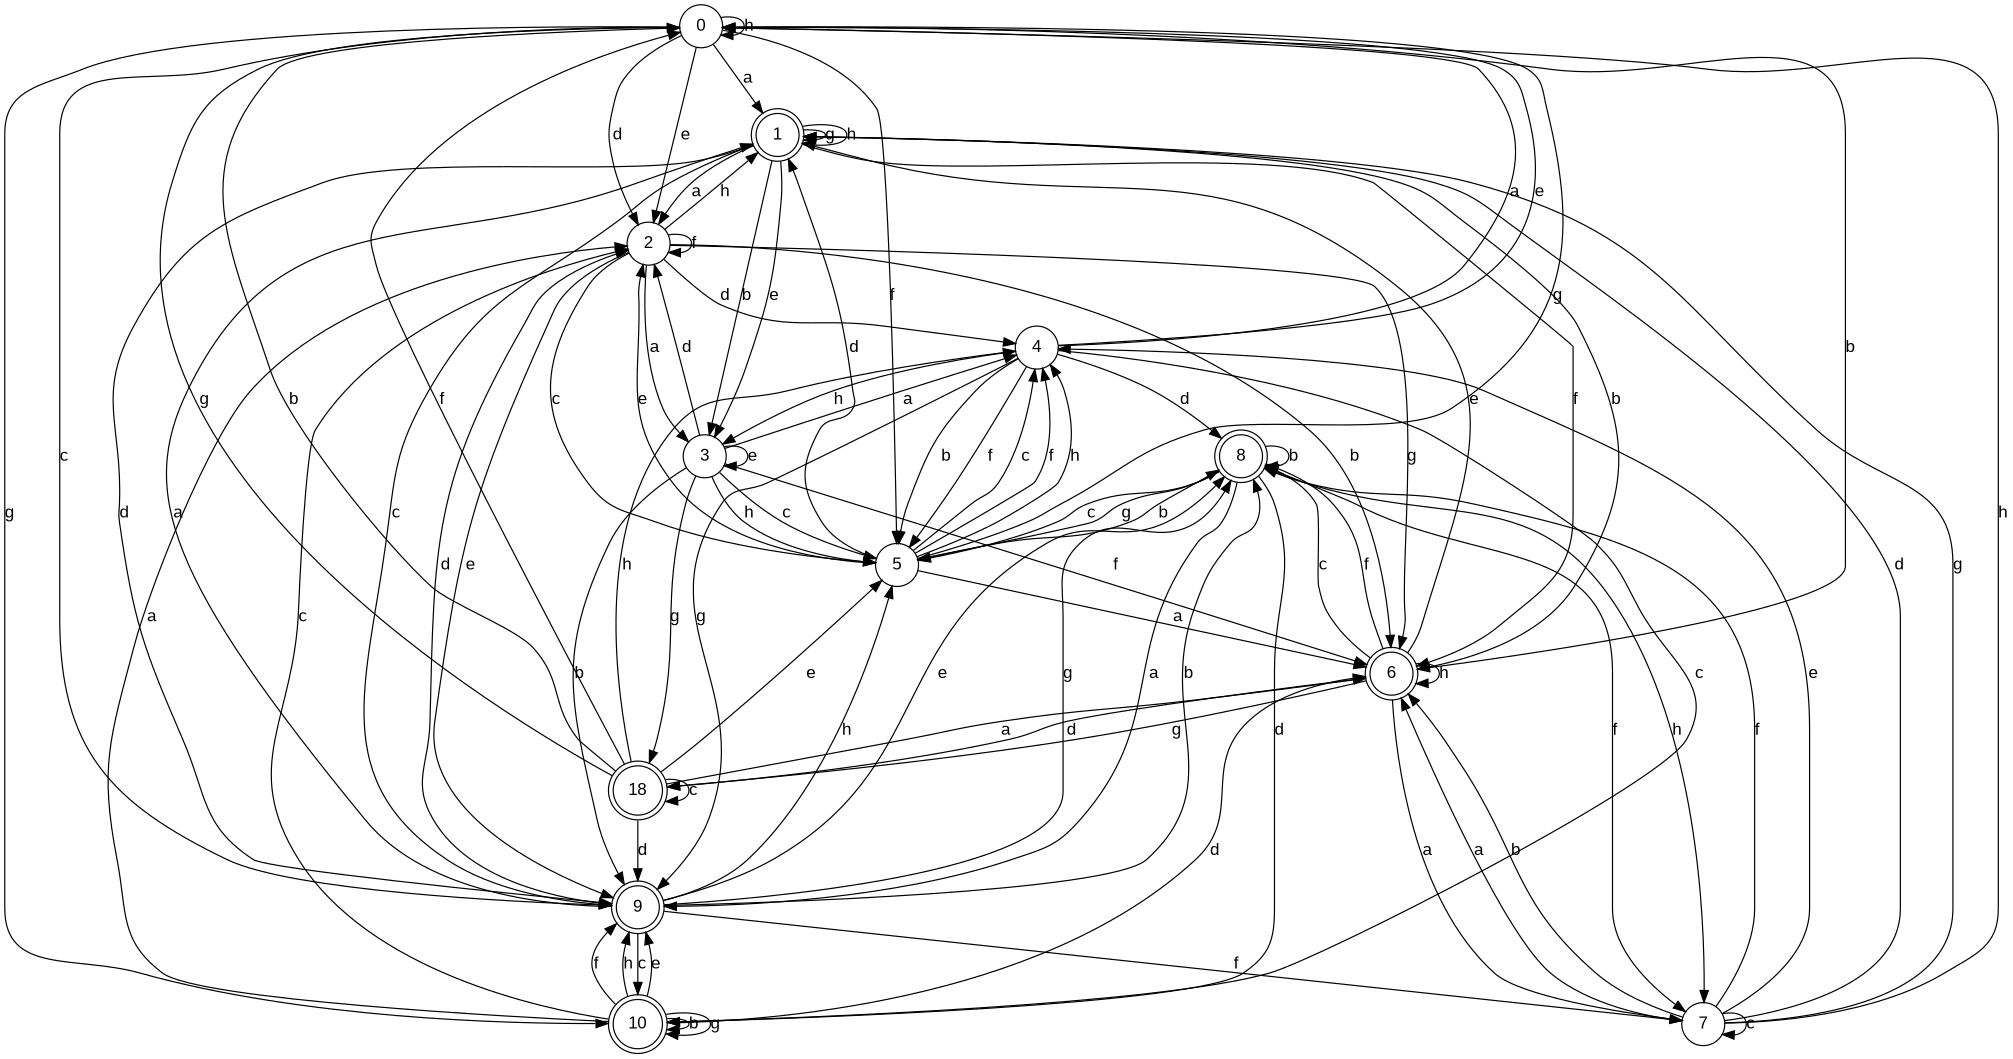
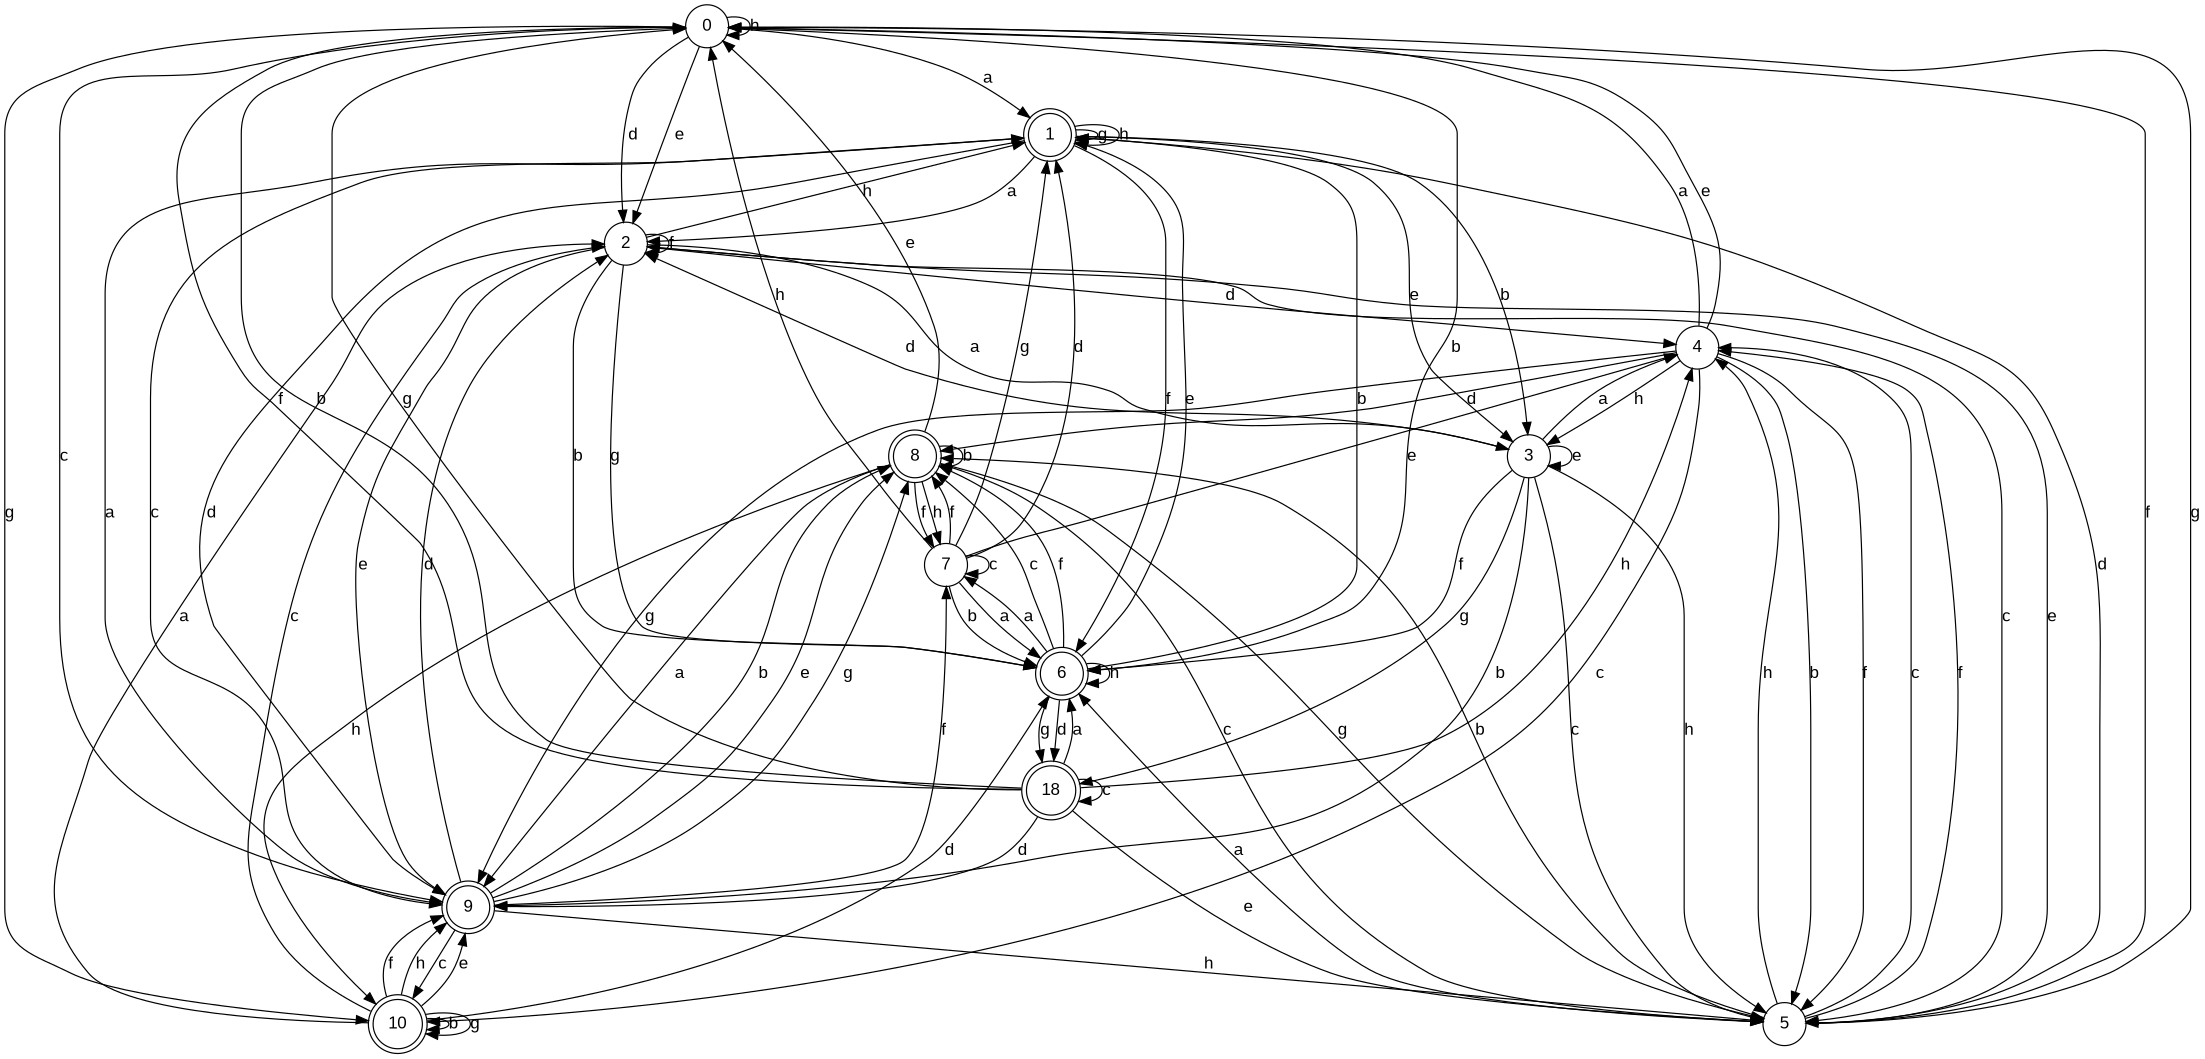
none -> (874, 211)
(1279, 730) -> (356, 730)
